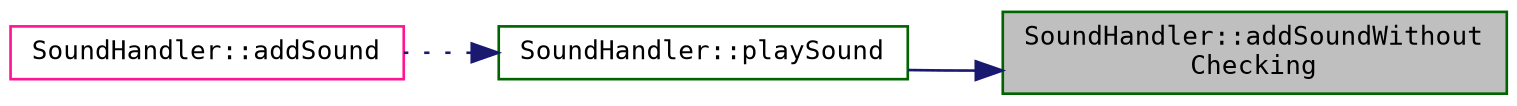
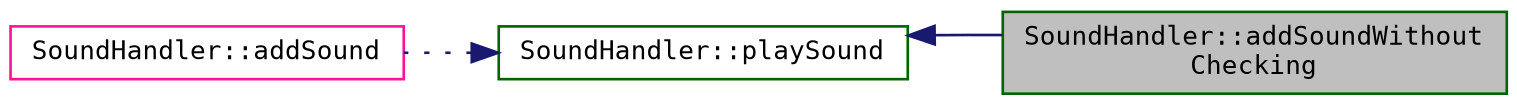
(942, 70) -> (969, 35)
